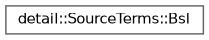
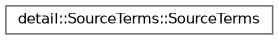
(105, 20) -> (139, 20)
